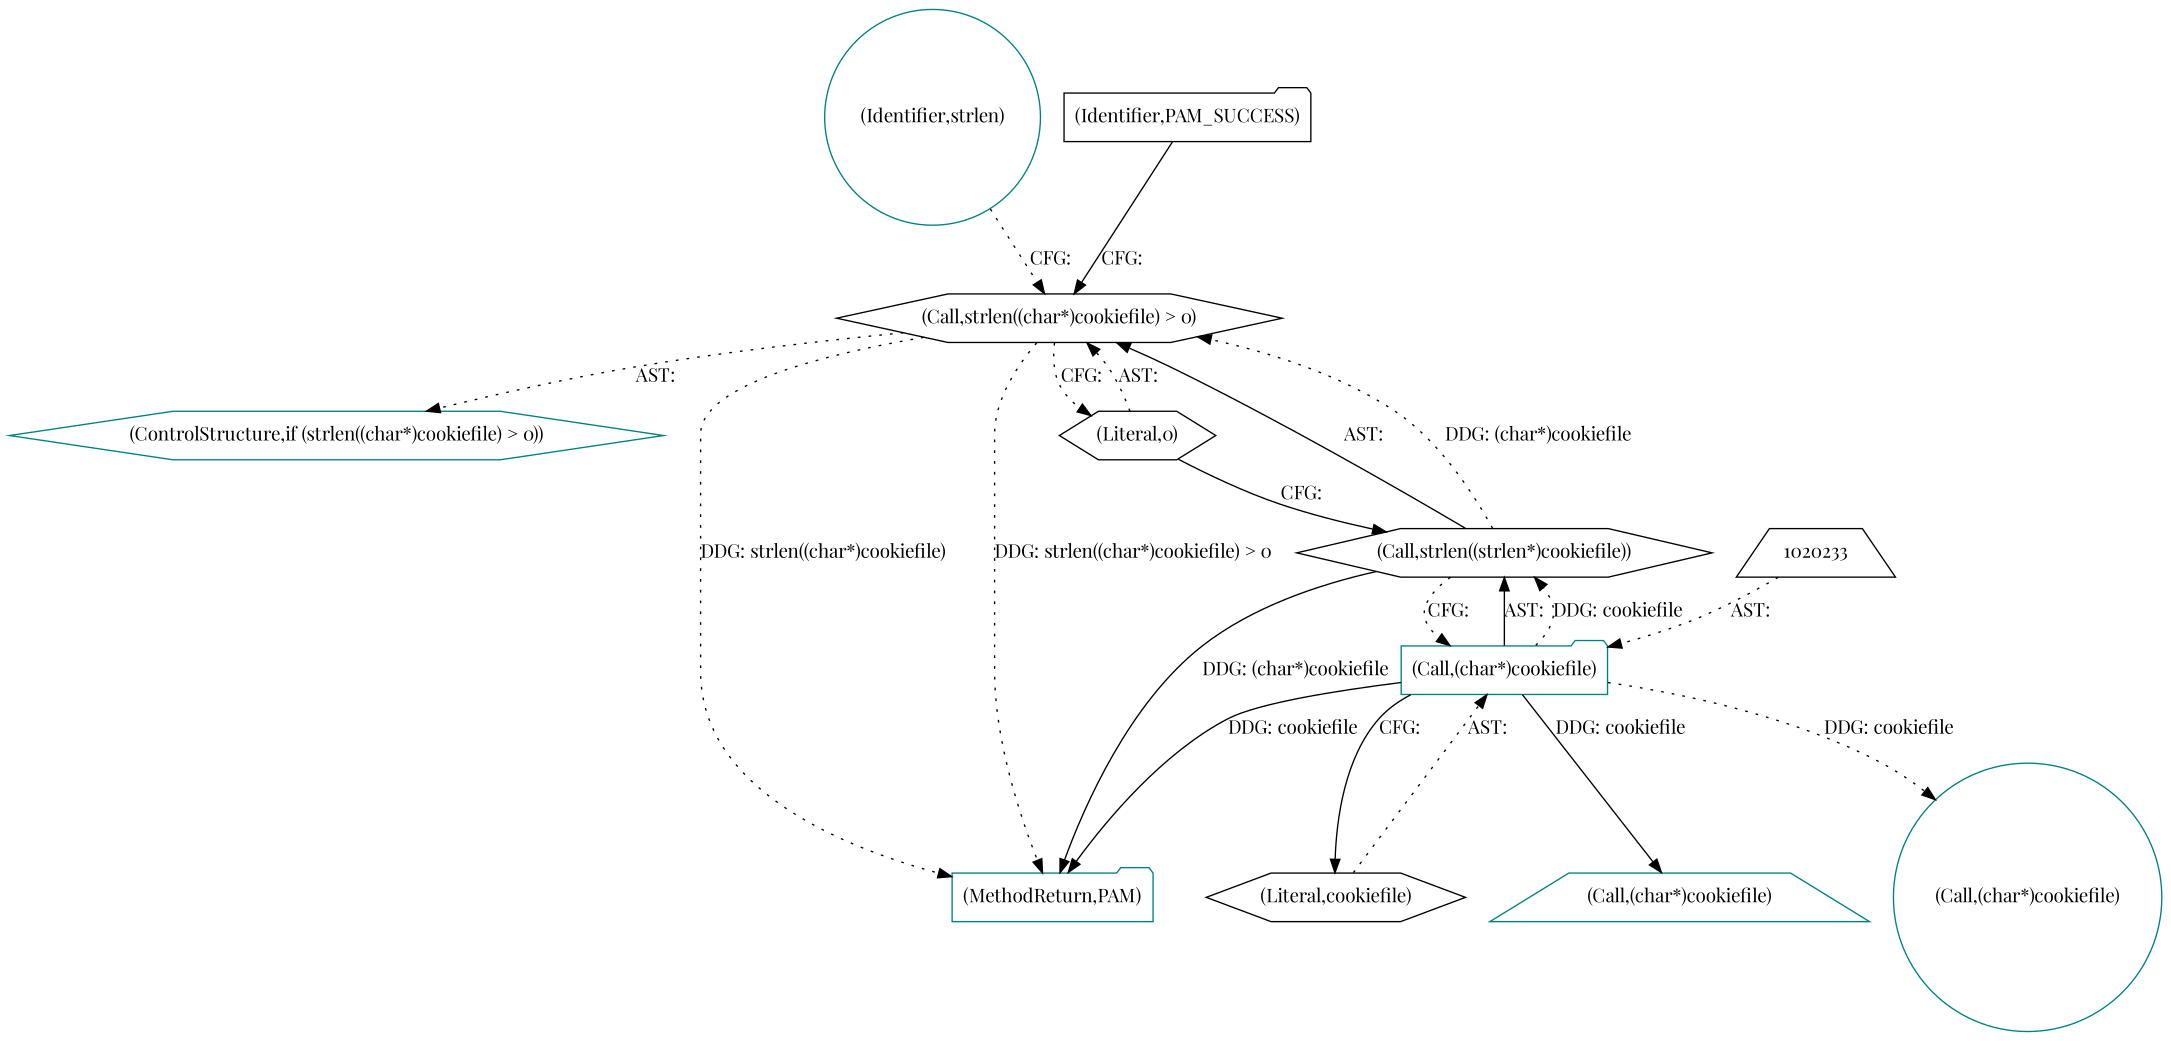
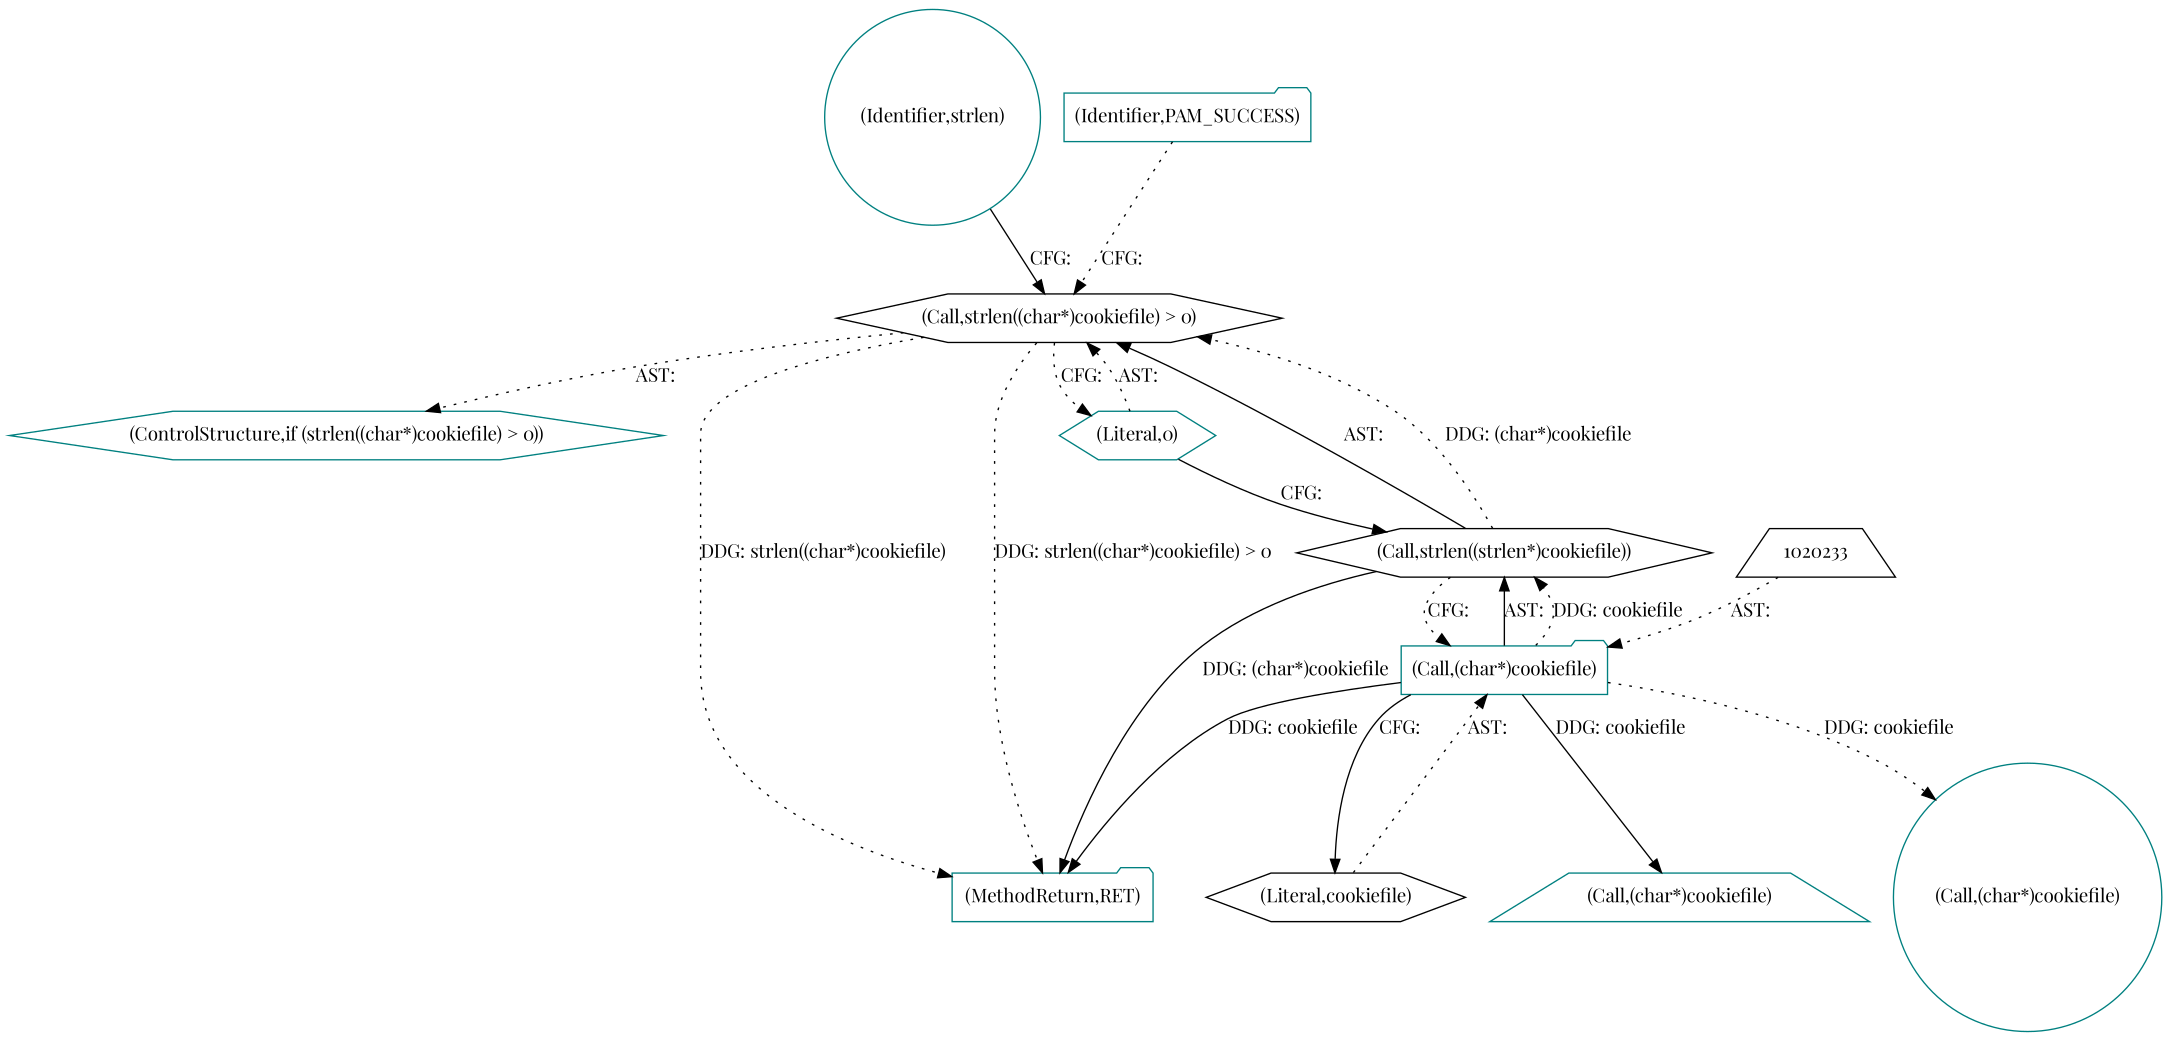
(1187, 117) -> (1187, 117)
(1127, 212) -> (1127, 212)
(1014, 246) -> (1014, 246)
(1138, 436) -> (1138, 436)
(1053, 897) -> (1053, 897)
